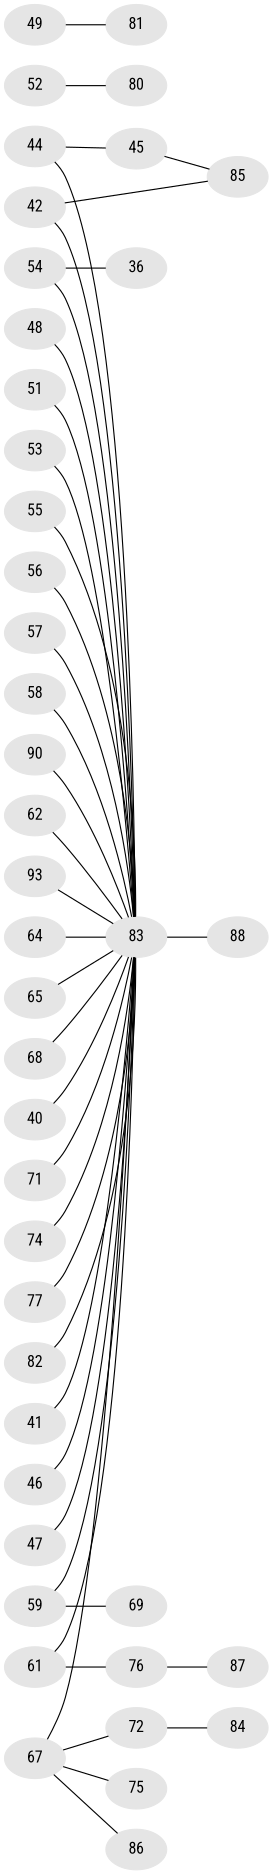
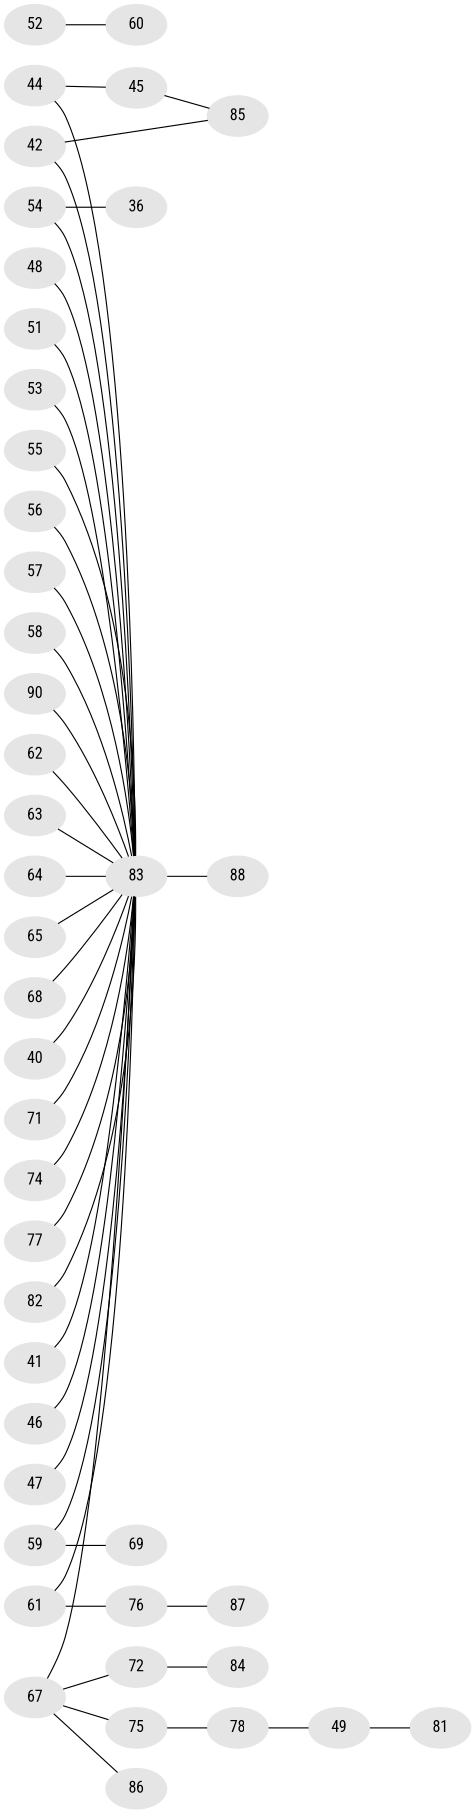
(136, 86) -> (136, 25)
(35, 876) -> (35, 816)
none -> (238, 1728)
